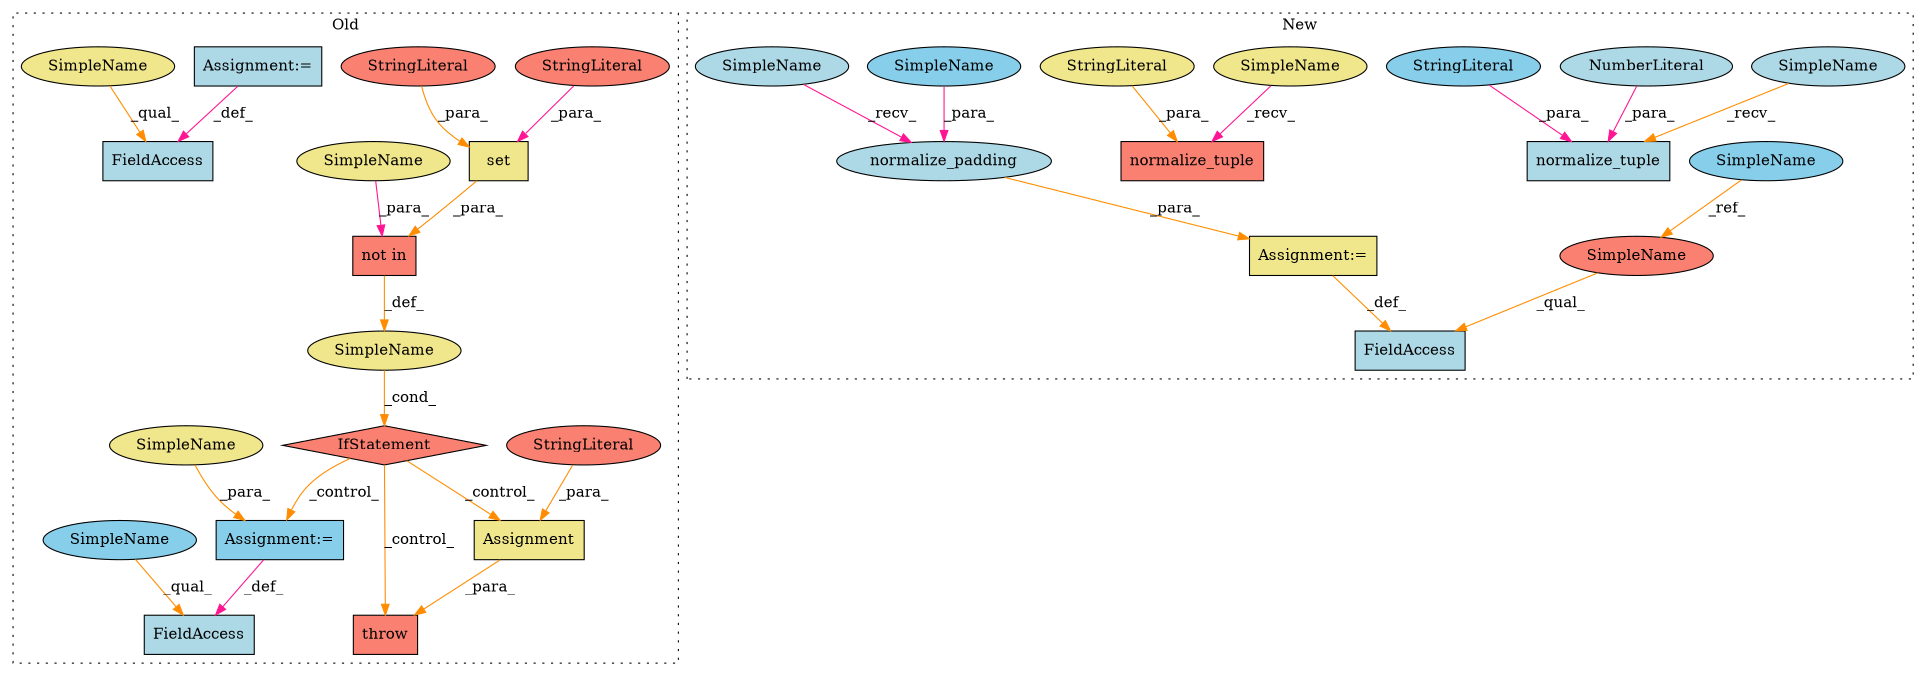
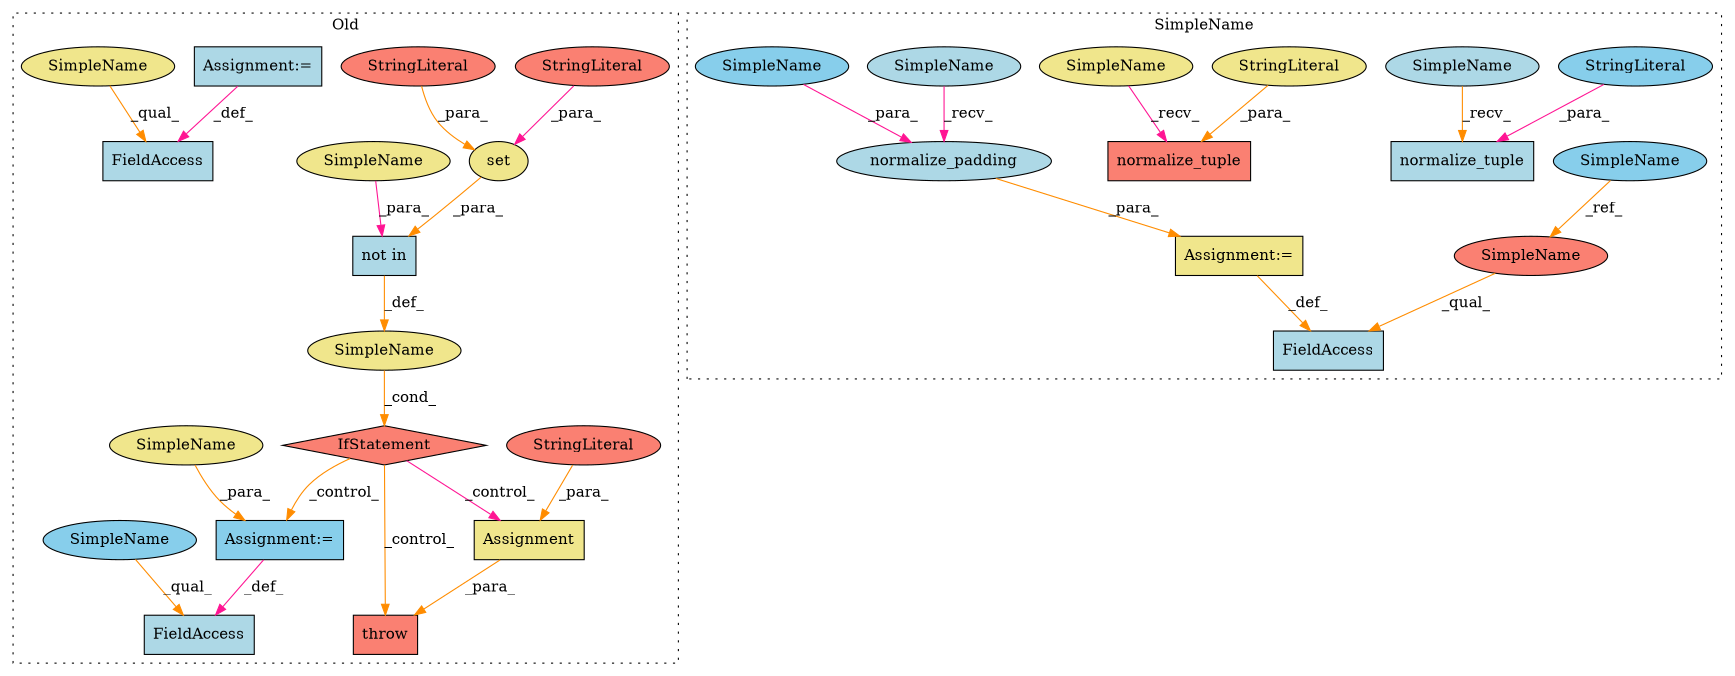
(1300, 26) -> (1204, 26)
(1646, 66) -> none
(499, 161) -> (499, 161)
(384, 256) -> (384, 256)
(449, 488) -> (449, 488)
